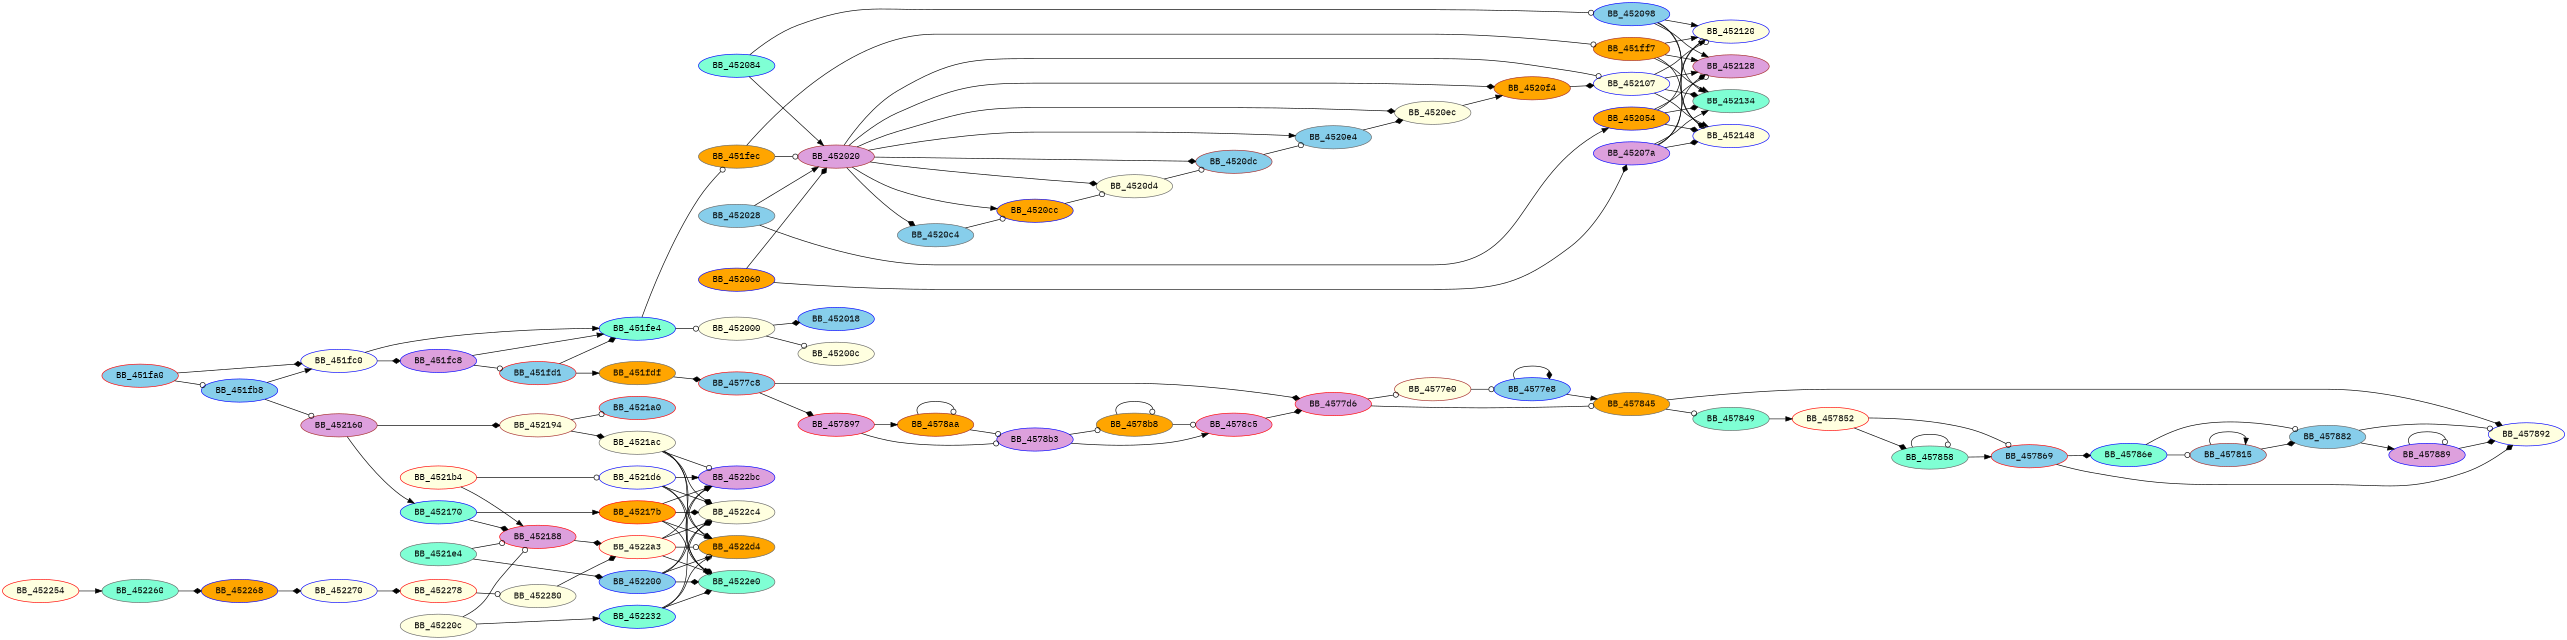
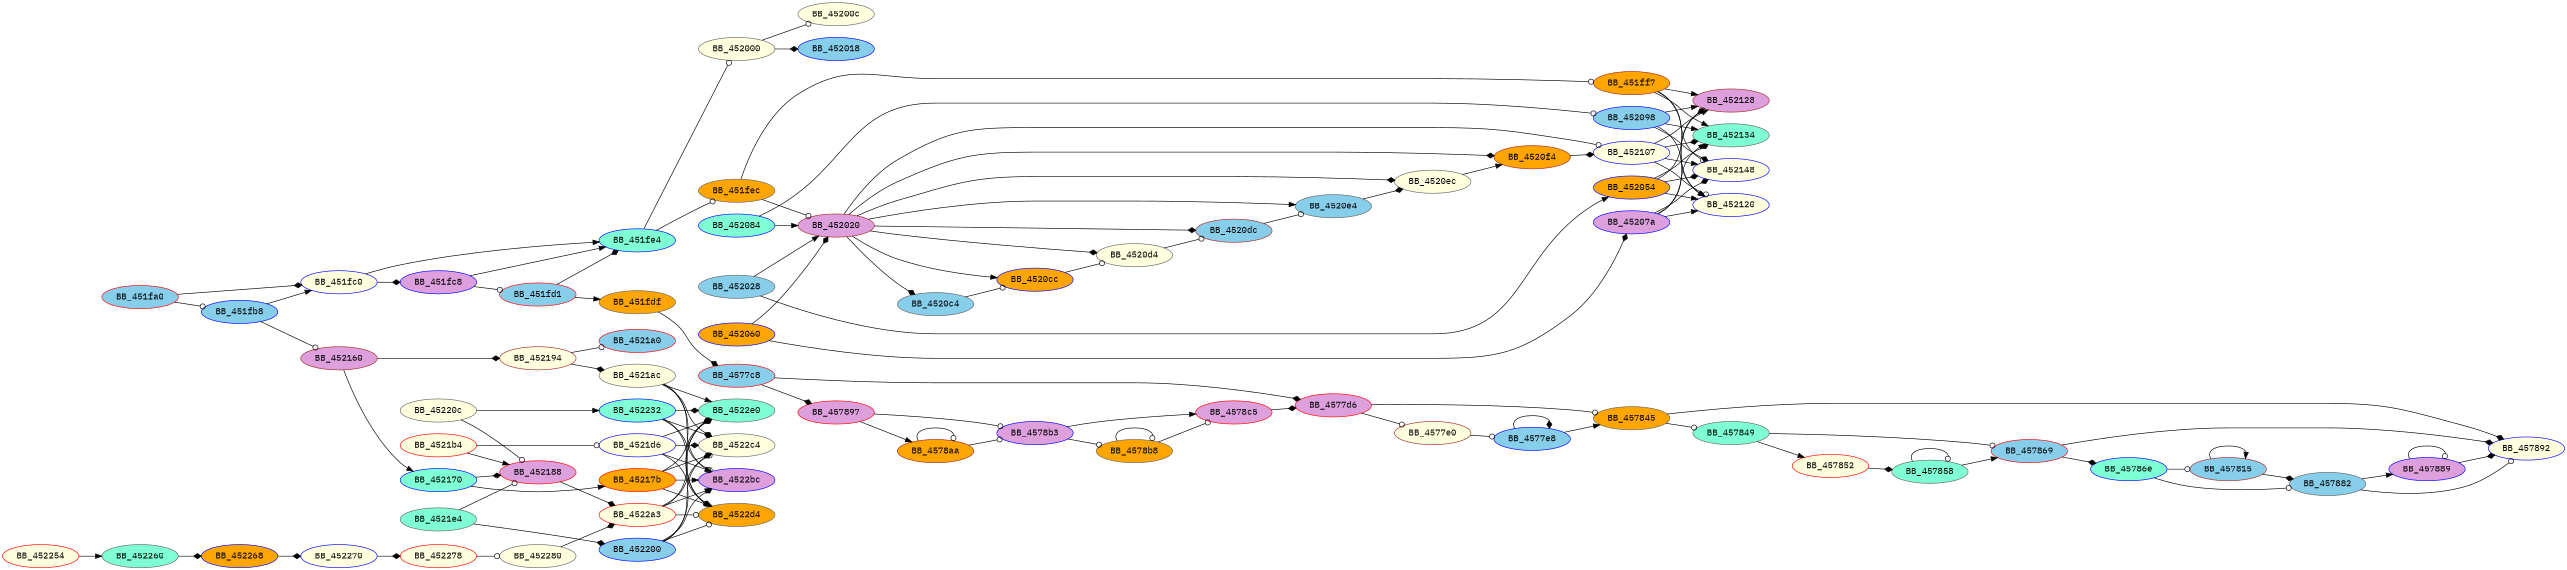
(1681, 95) -> (1678, 214)
(1939, 423) -> (1880, 437)
none -> (686, 443)
